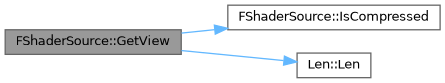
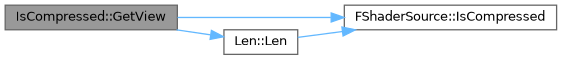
none -> (320, 34)
(93, 42) -> (91, 17)
